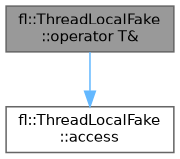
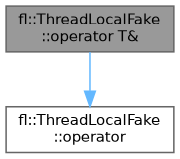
(90, 130) -> (90, 130)
